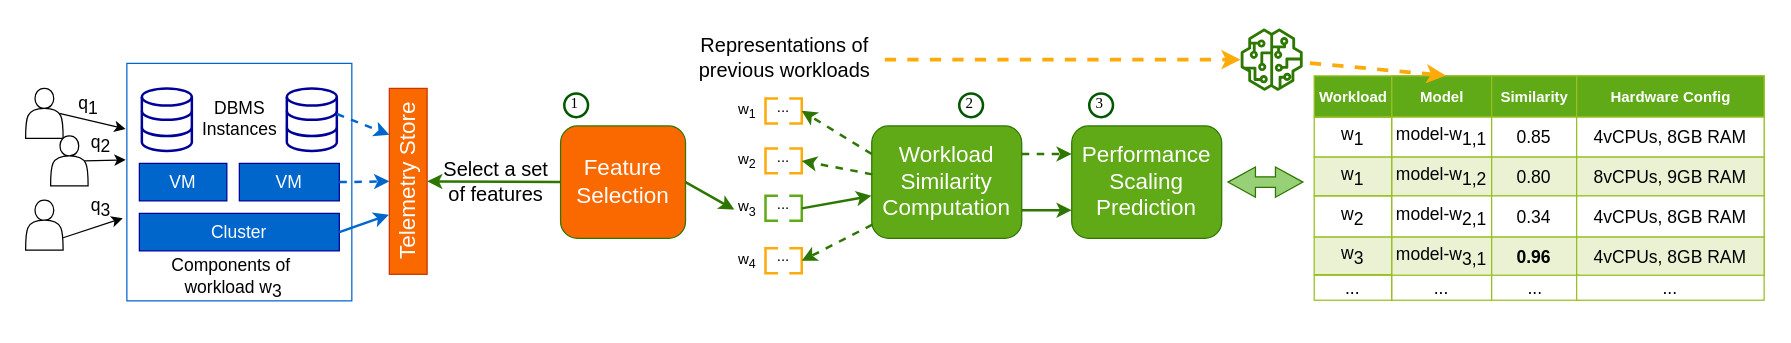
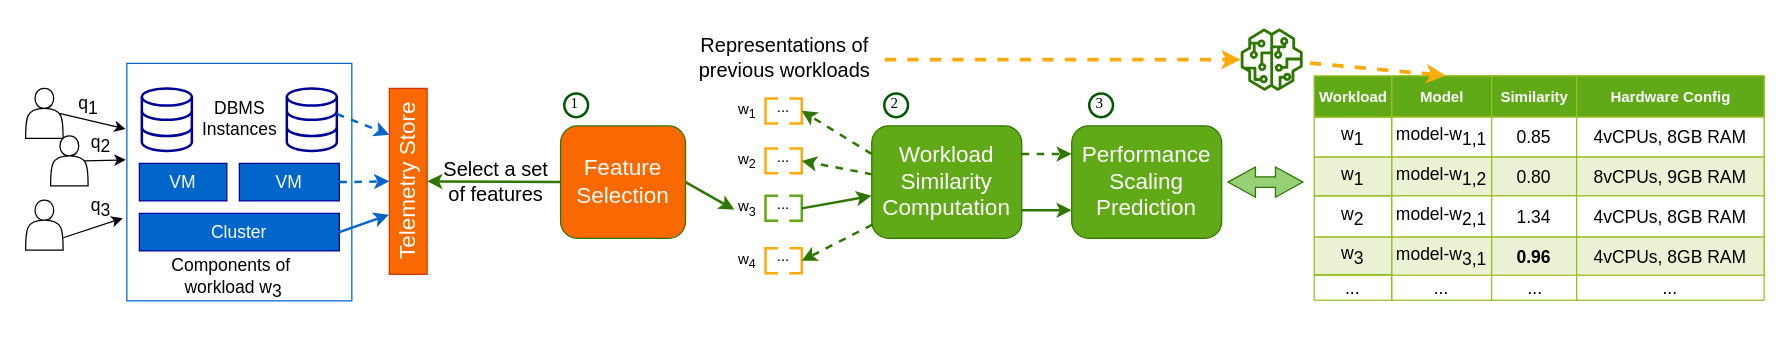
(971, 105) -> (896, 105)
(1534, 217) -> (1534, 217)
